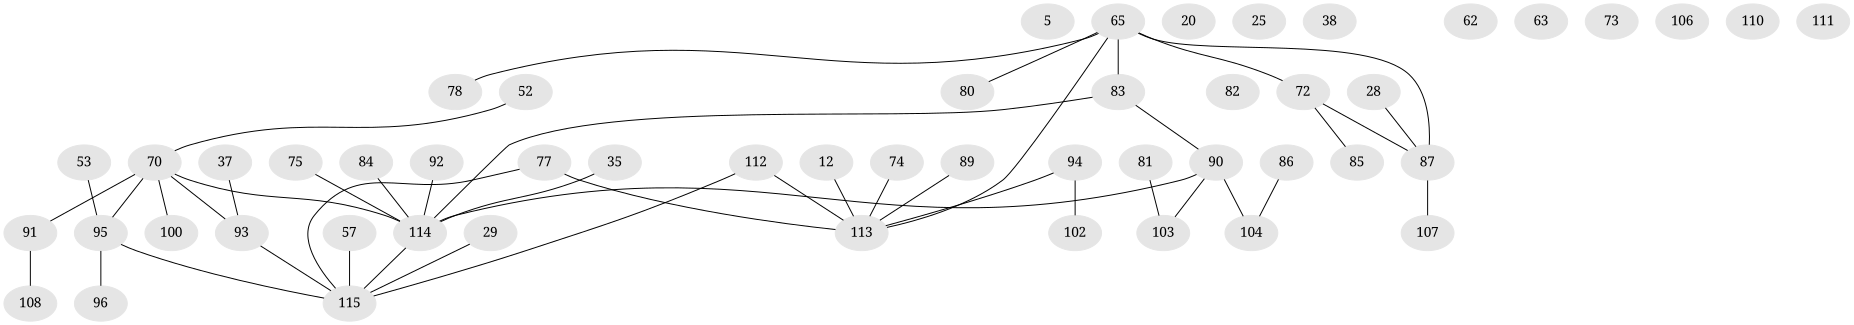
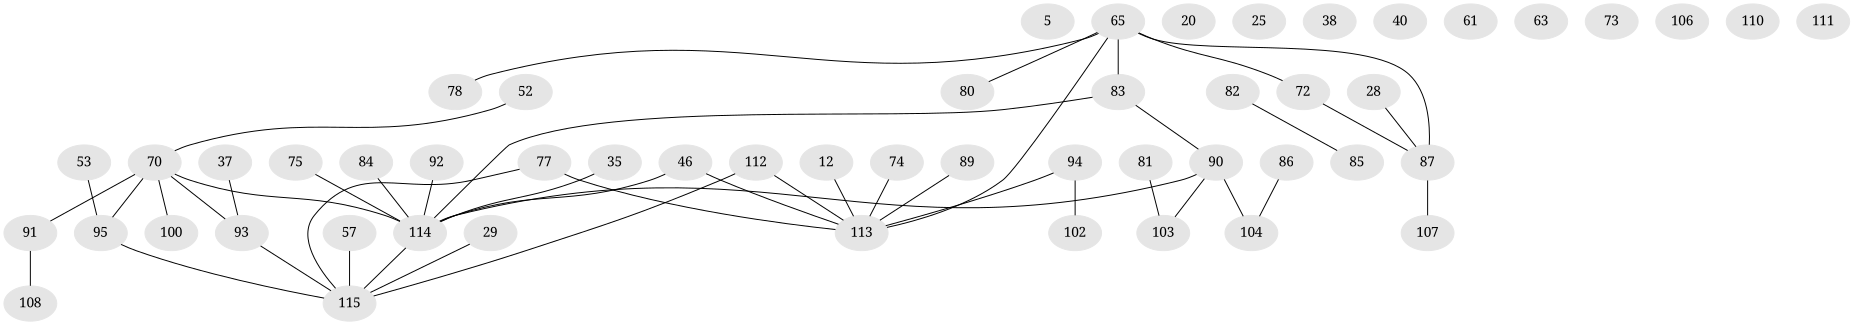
none -> (1400, 22)
(1471, 22) -> (1471, 22)
(1330, 127) -> (1295, 127)
none -> (685, 163)
(101, 304) -> none
